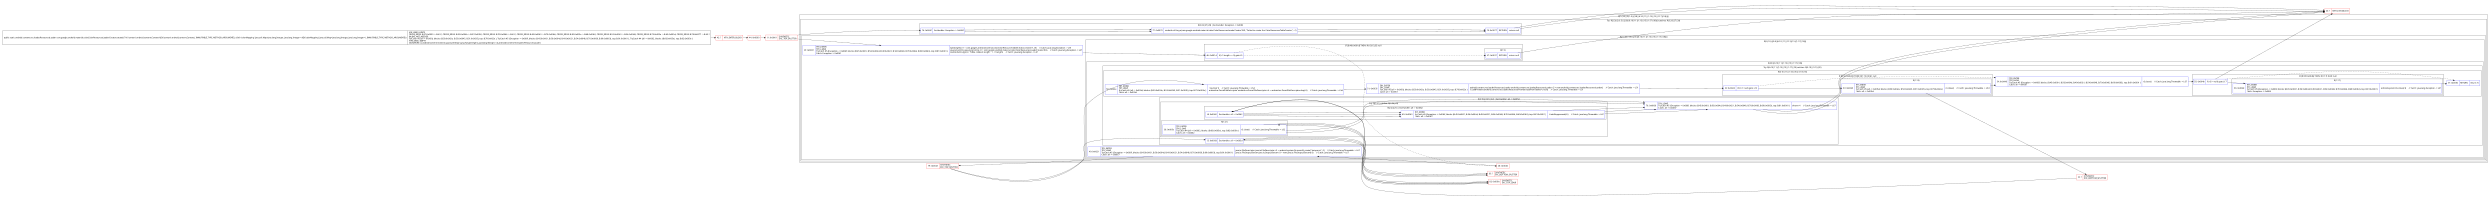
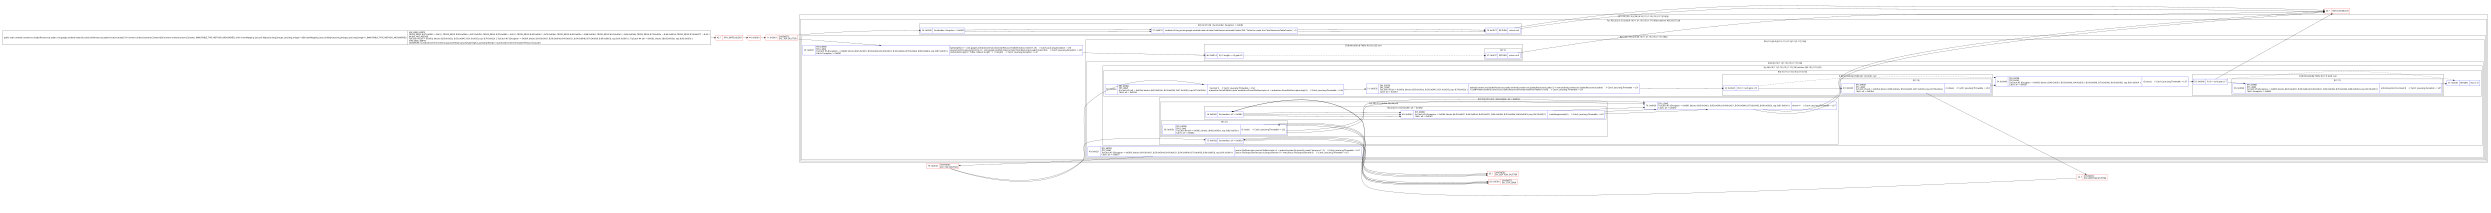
(1503, 166) -> none
